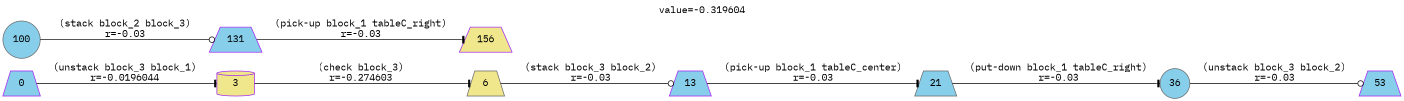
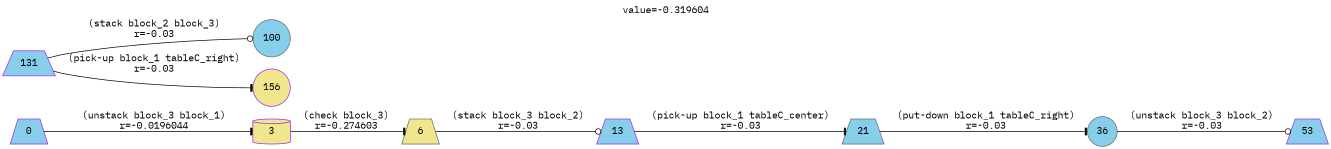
(125, 40) -> (147, 44)
(486, 40) -> (272, 88)
